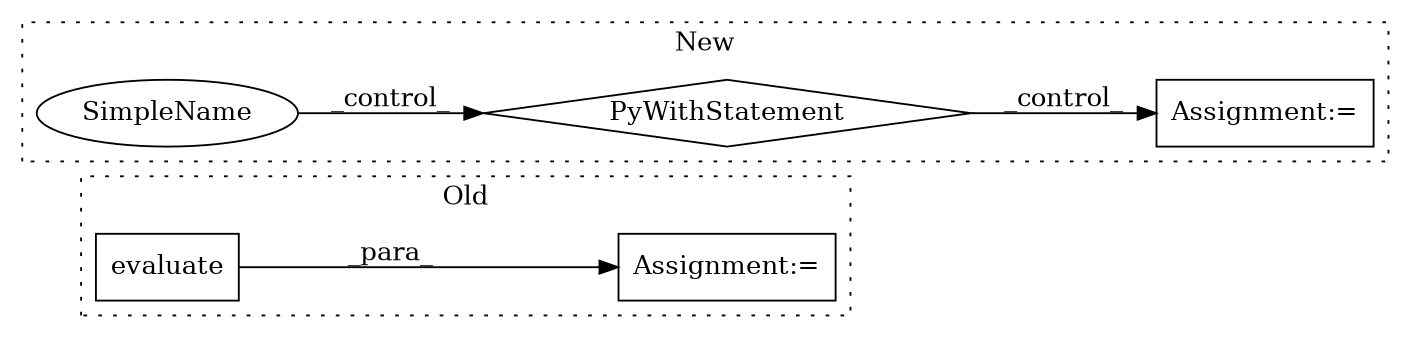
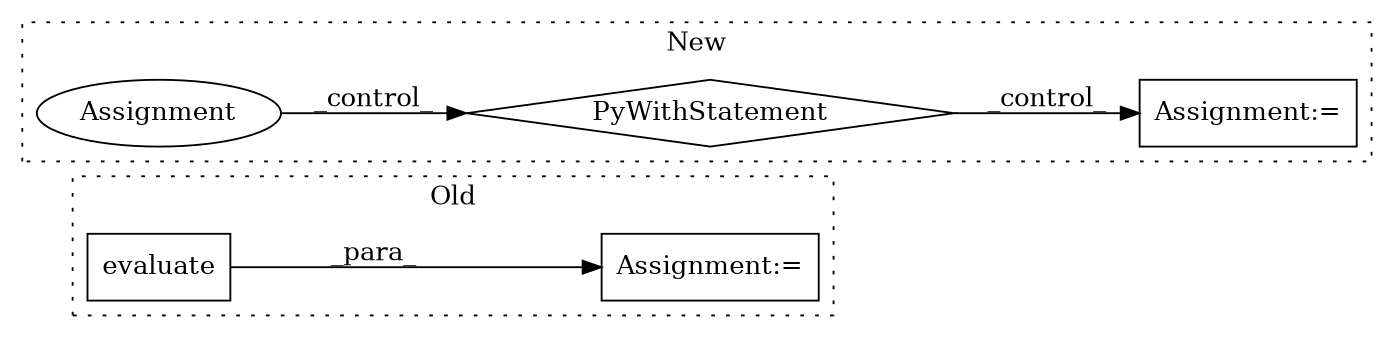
(167, 113) -> (159, 113)
